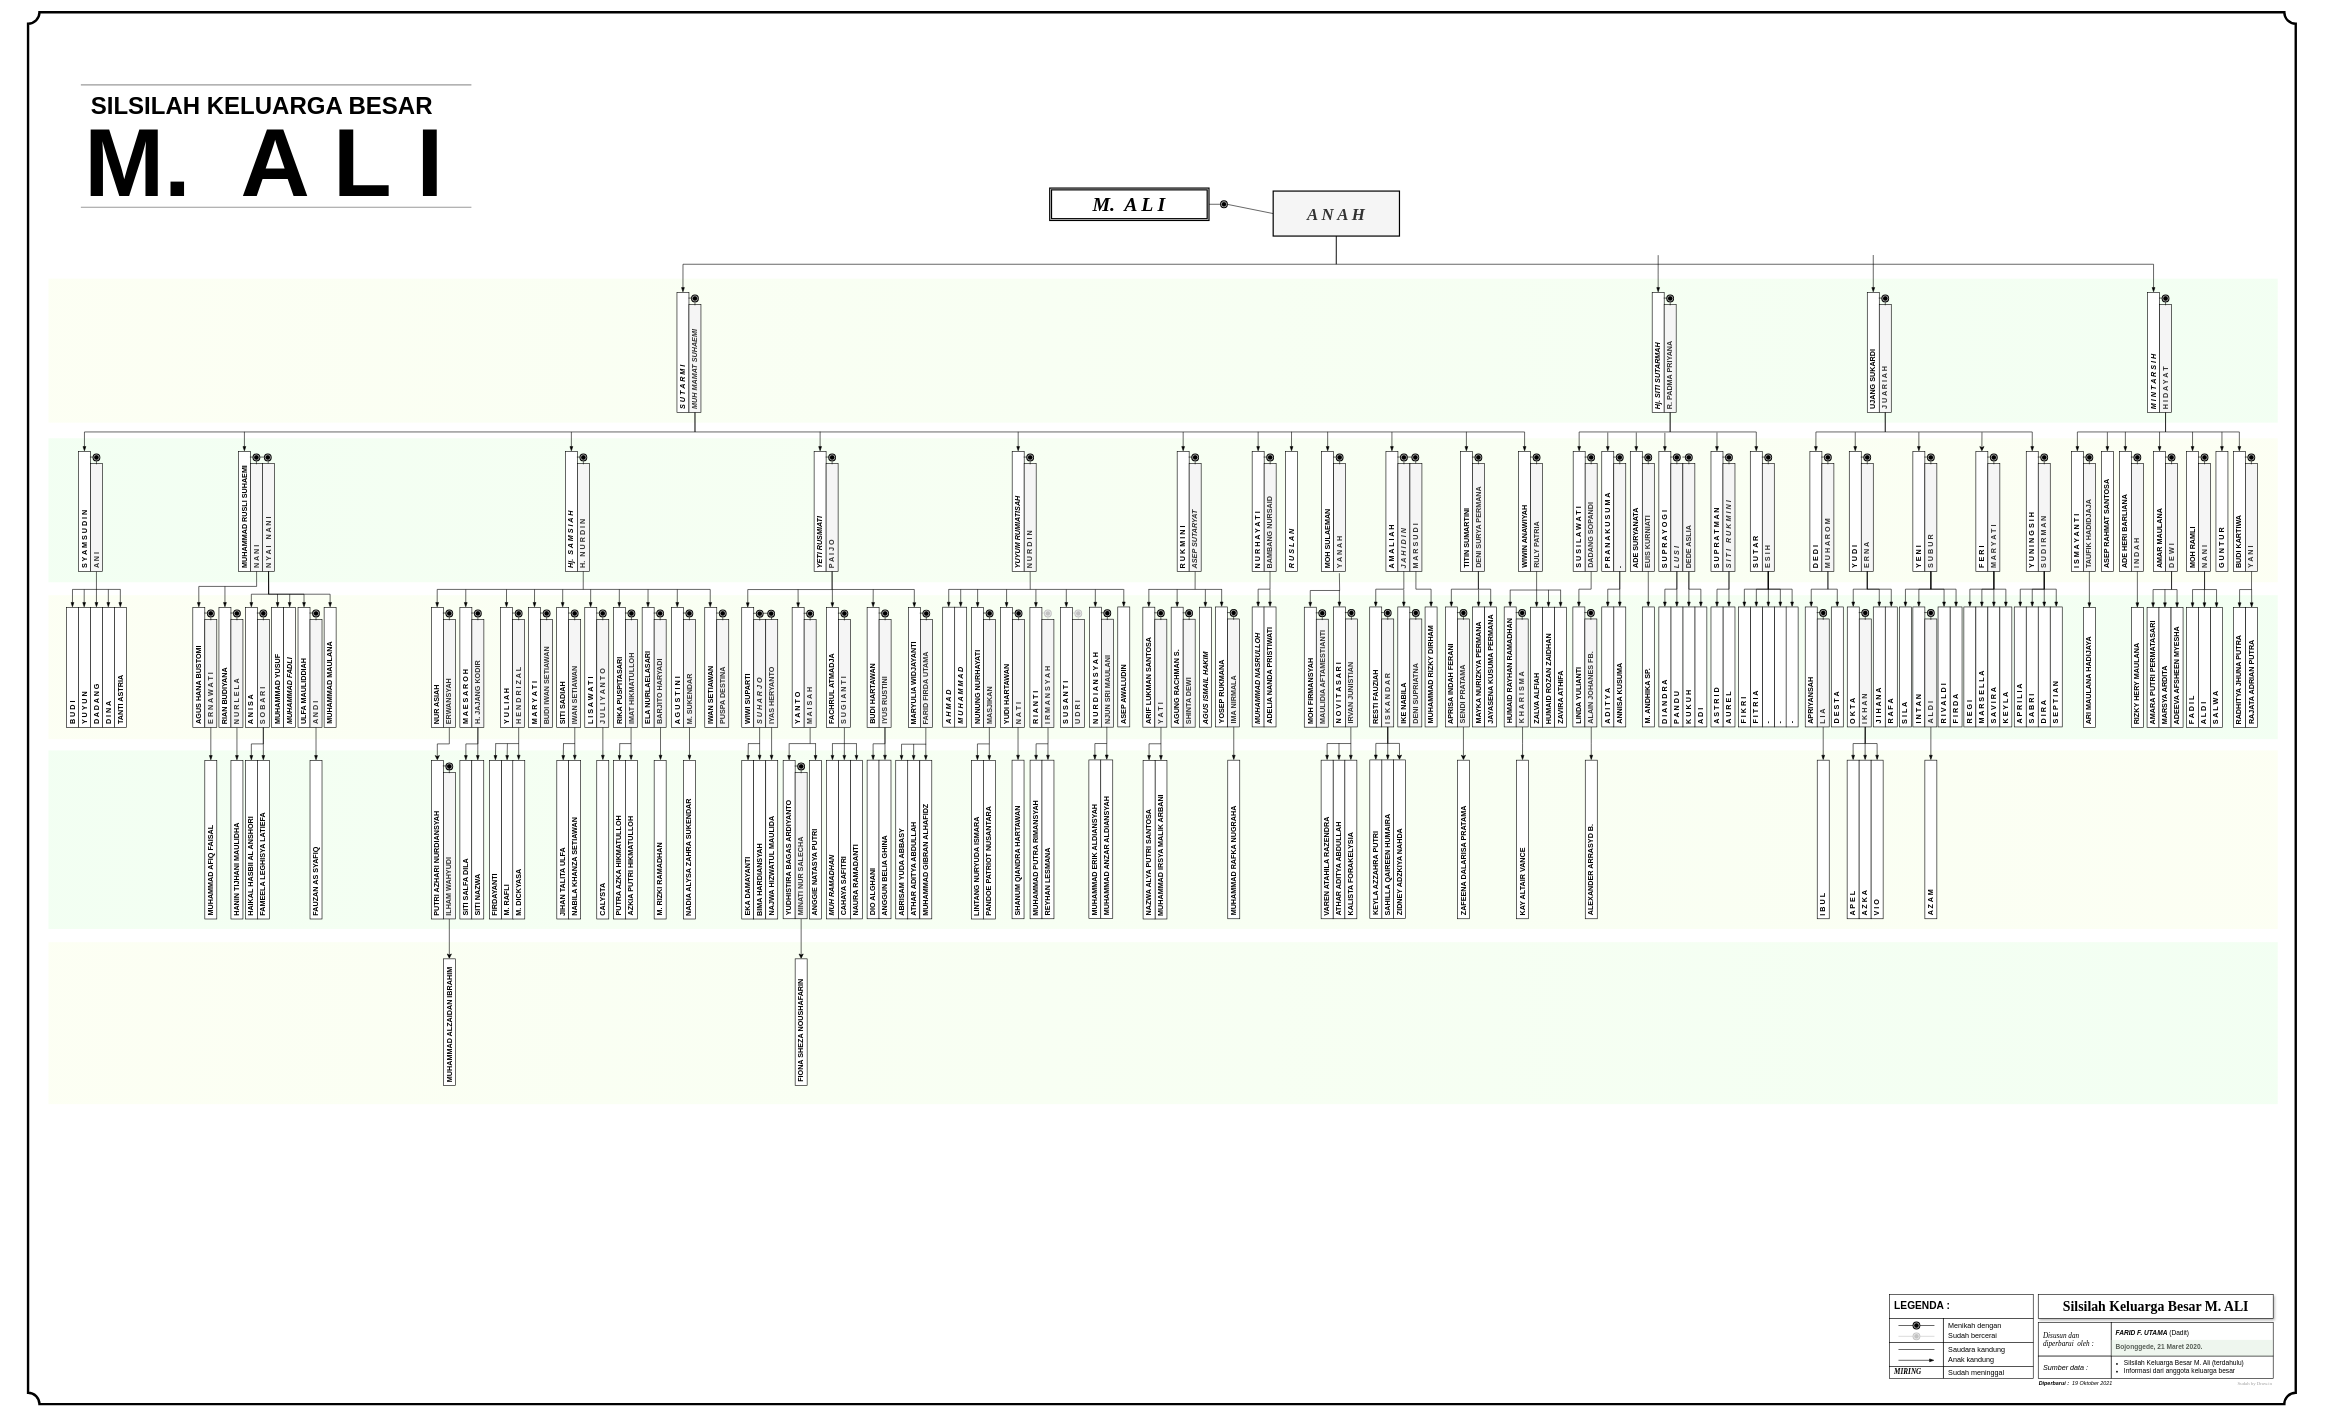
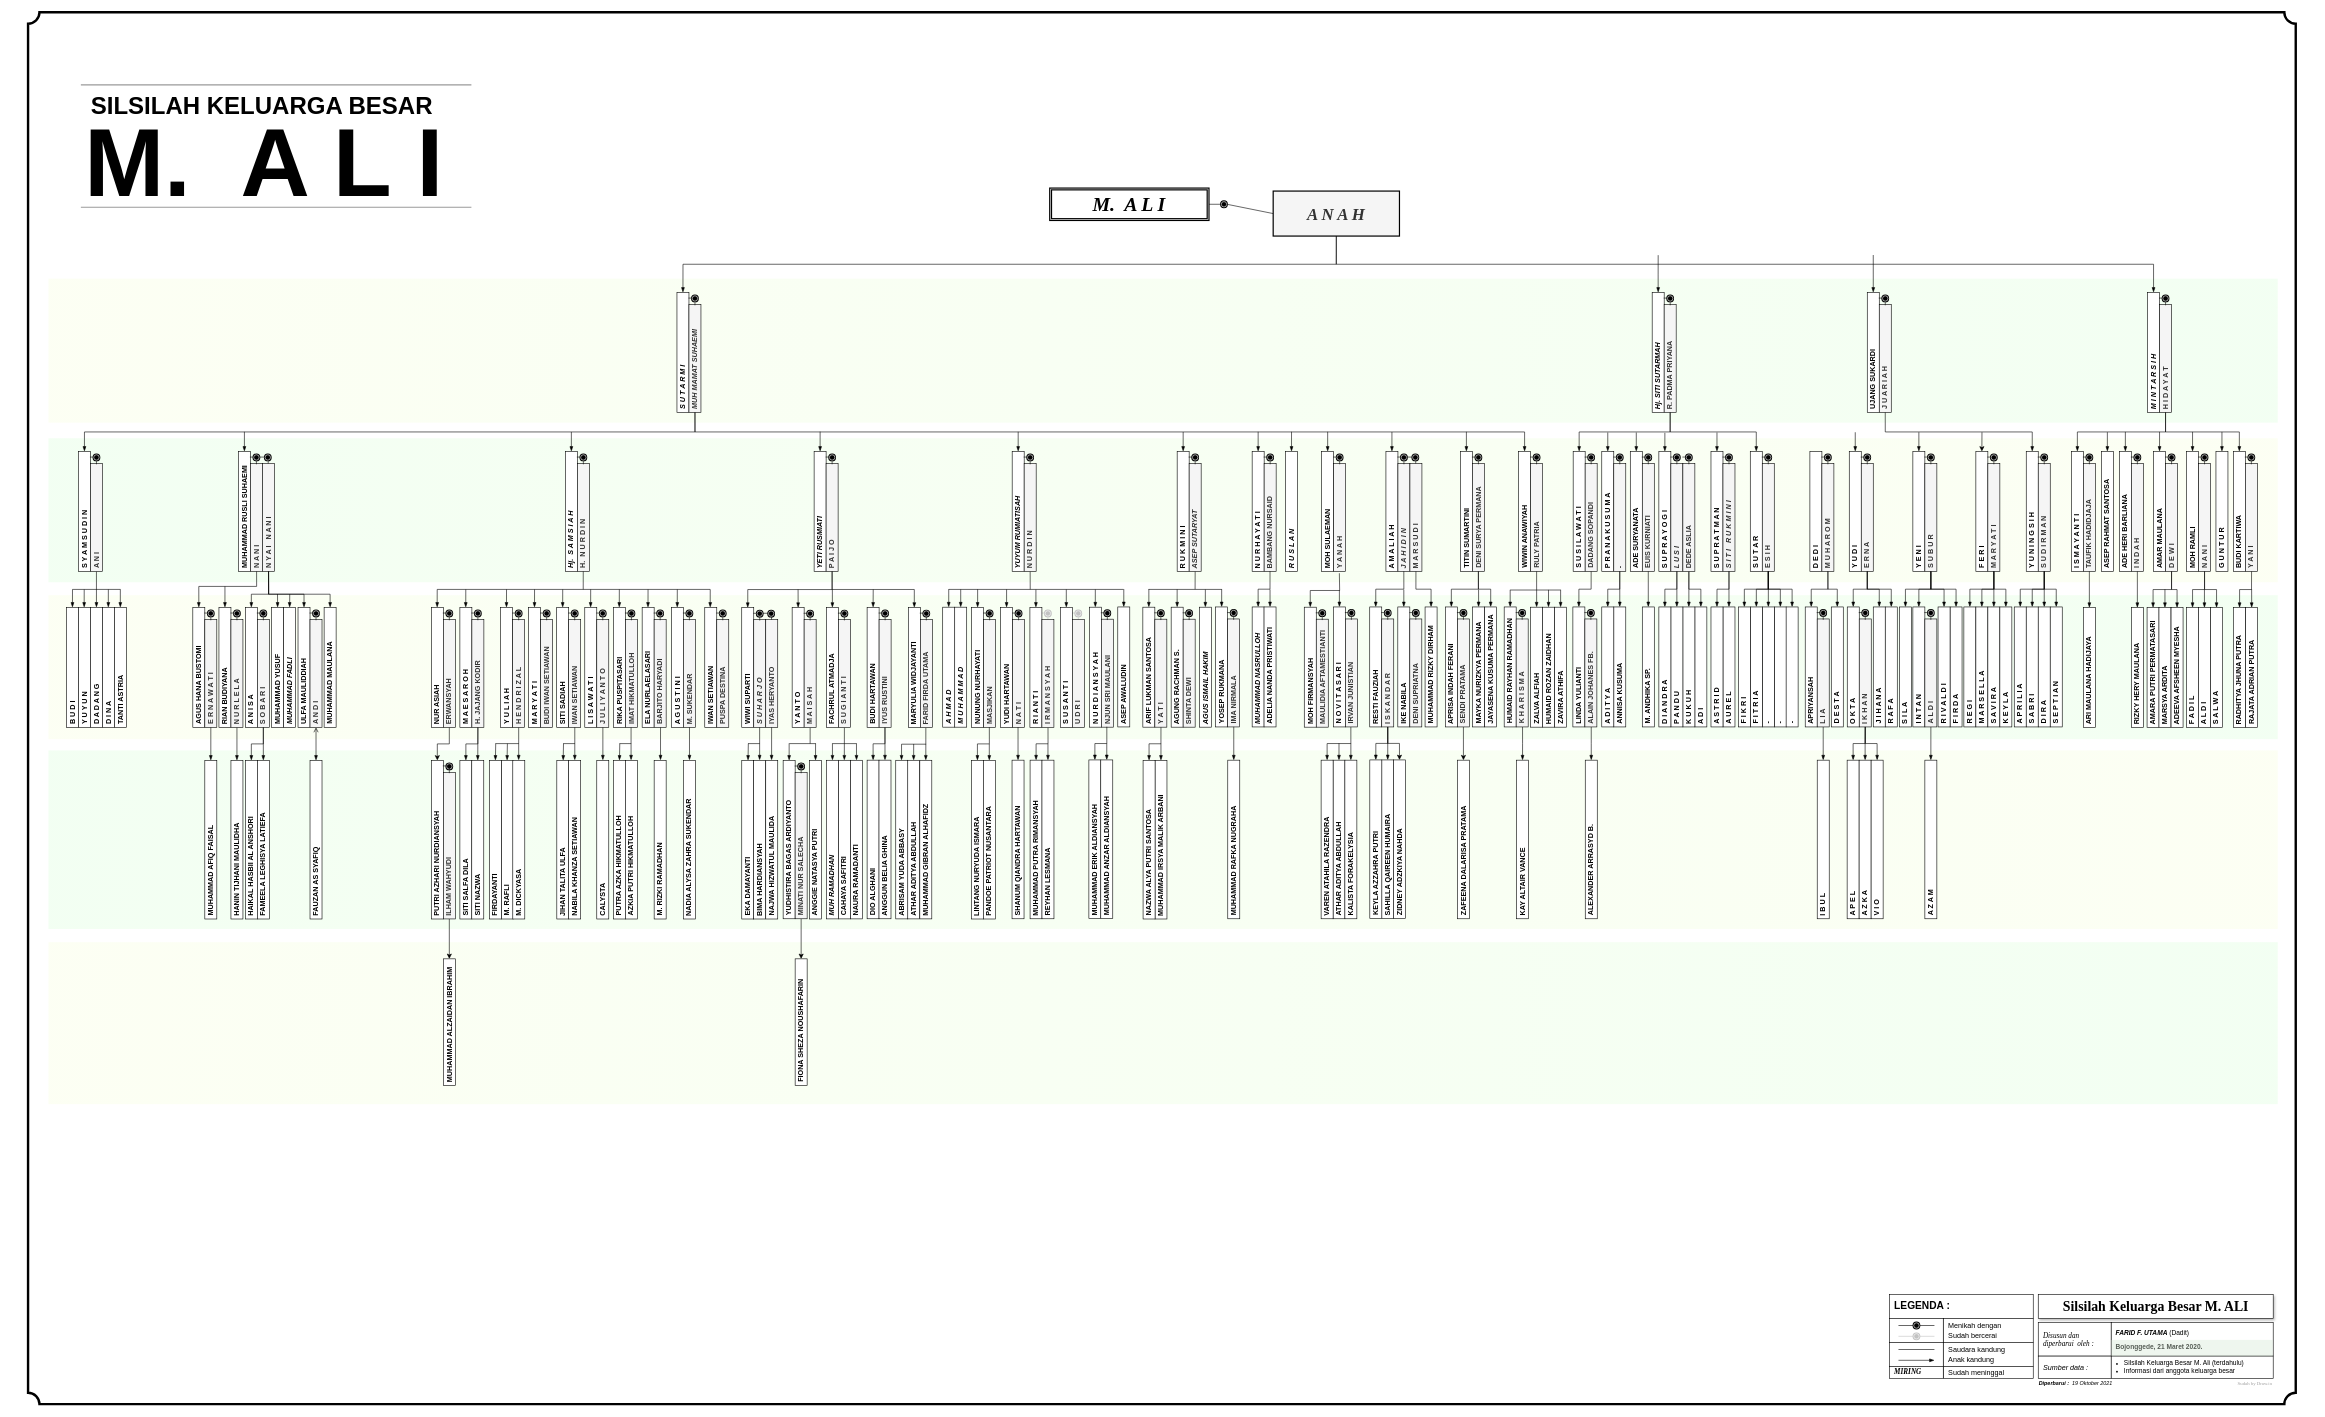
(1816, 446) -> none
(316, 731) -> (316, 731)
